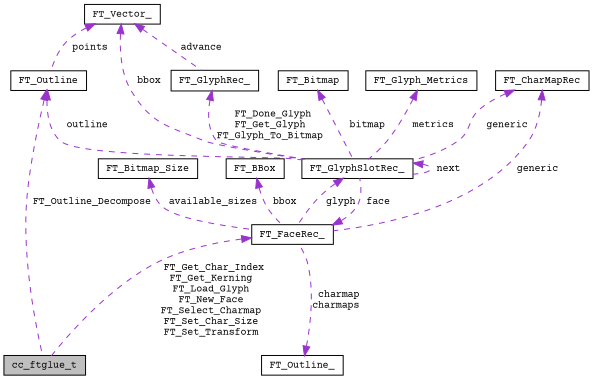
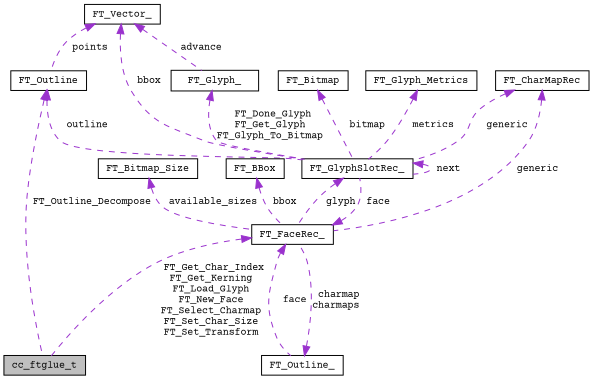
(215, 81) -> (215, 81)
none -> (269, 307)
